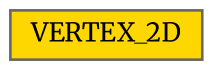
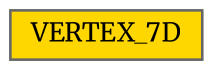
(106, 35) -> (106, 35)
